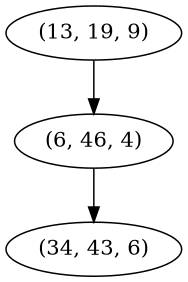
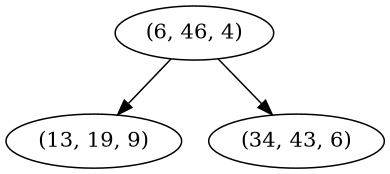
(94, 80) -> (150, 81)
